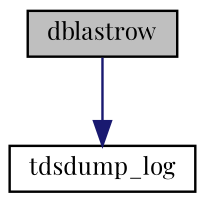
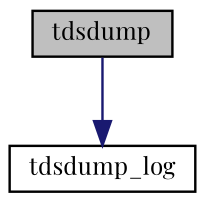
(102, 34) -> (102, 34)
